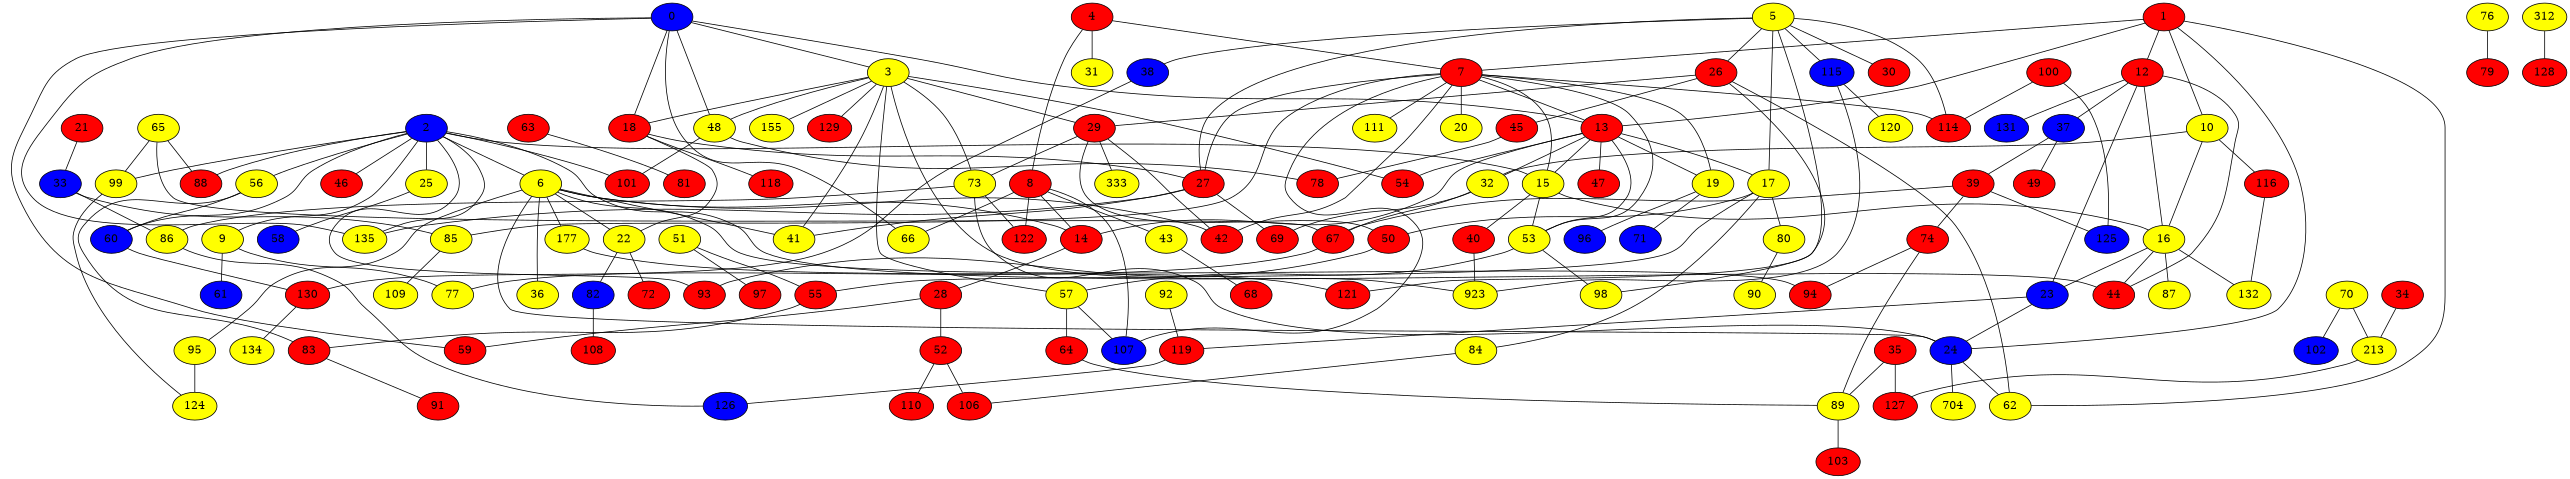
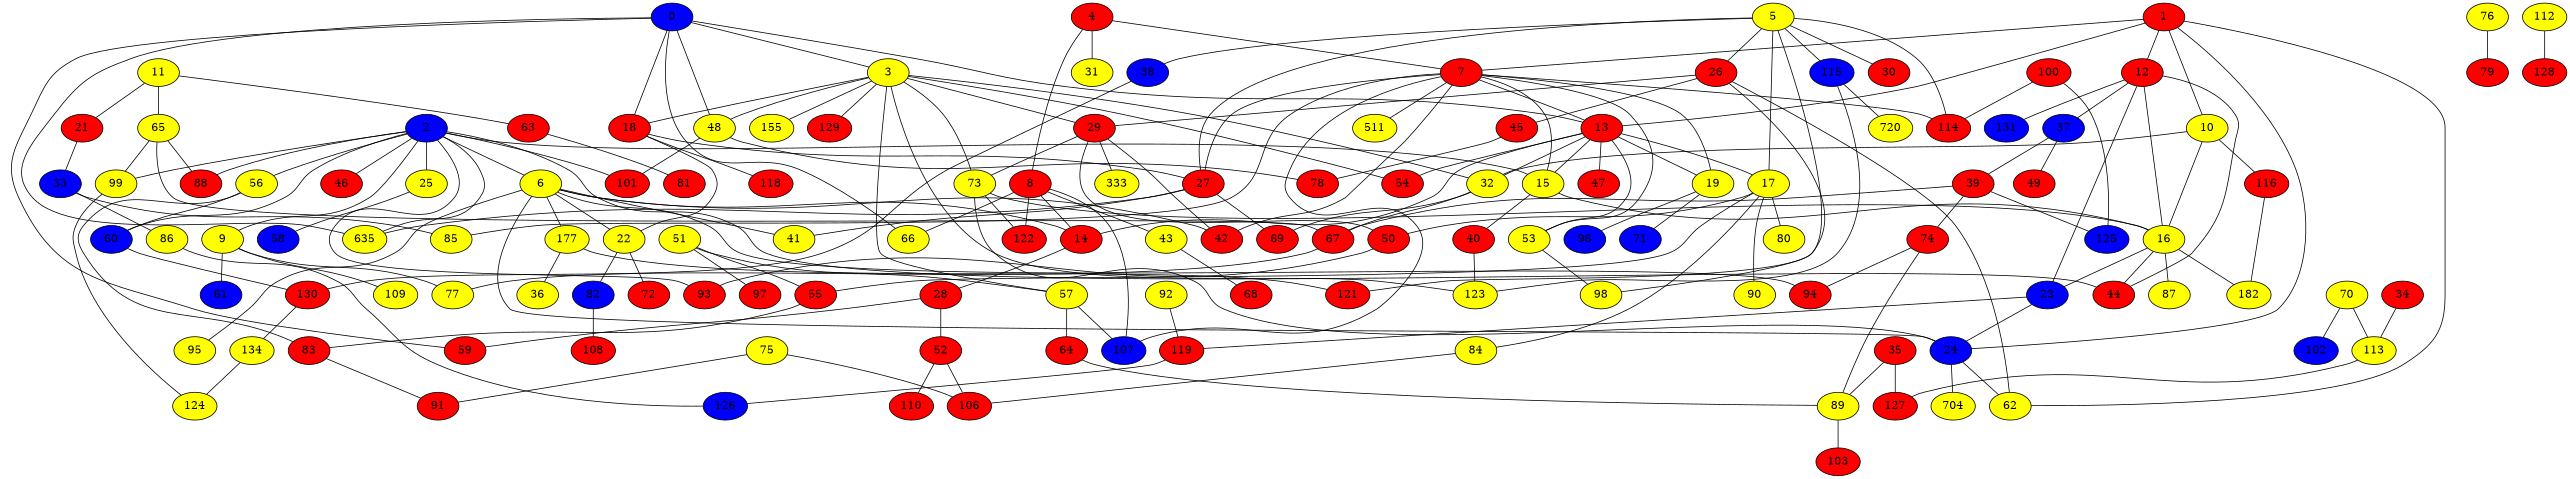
(2545, 17) -> (2545, 17)
none -> (159, 73)
(1375, 128) -> (1375, 128)
(1461, 128) -> none
(1891, 128) -> (1891, 128)
(845, 166) -> (1191, 114)
(509, 202) -> (1569, 212)
(1536, 212) -> none
(365, 239) -> (365, 239)
(537, 239) -> (552, 267)
(1773, 261) -> (1755, 239)
(425, 265) -> (329, 272)
(1301, 274) -> (870, 274)
(1475, 295) -> (1475, 295)
(2249, 295) -> (2249, 295)
none -> (767, 351)
(2374, 351) -> (2374, 351)
(195, 378) -> (223, 378)
